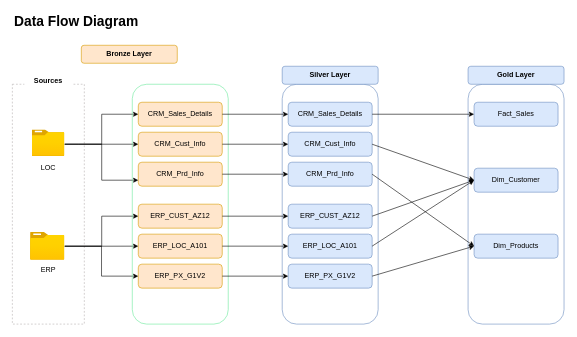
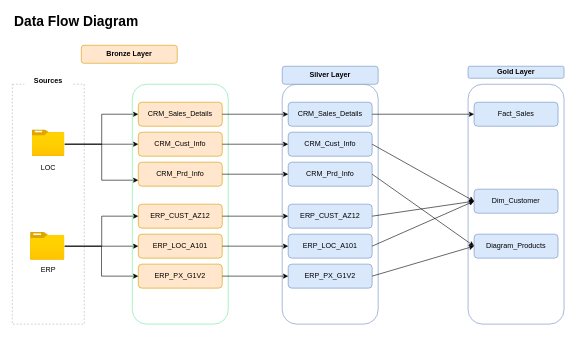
(516, 75) -> (516, 72)
(516, 180) -> (516, 201)
(516, 246) -> (516, 246)
